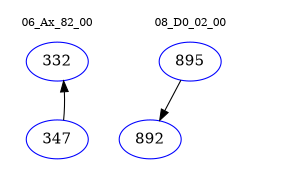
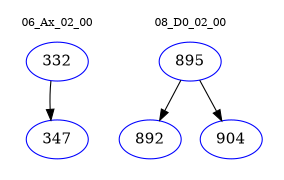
(57, 23) -> (57, 23)
(64, 106) -> (50, 95)
none -> (231, 139)
